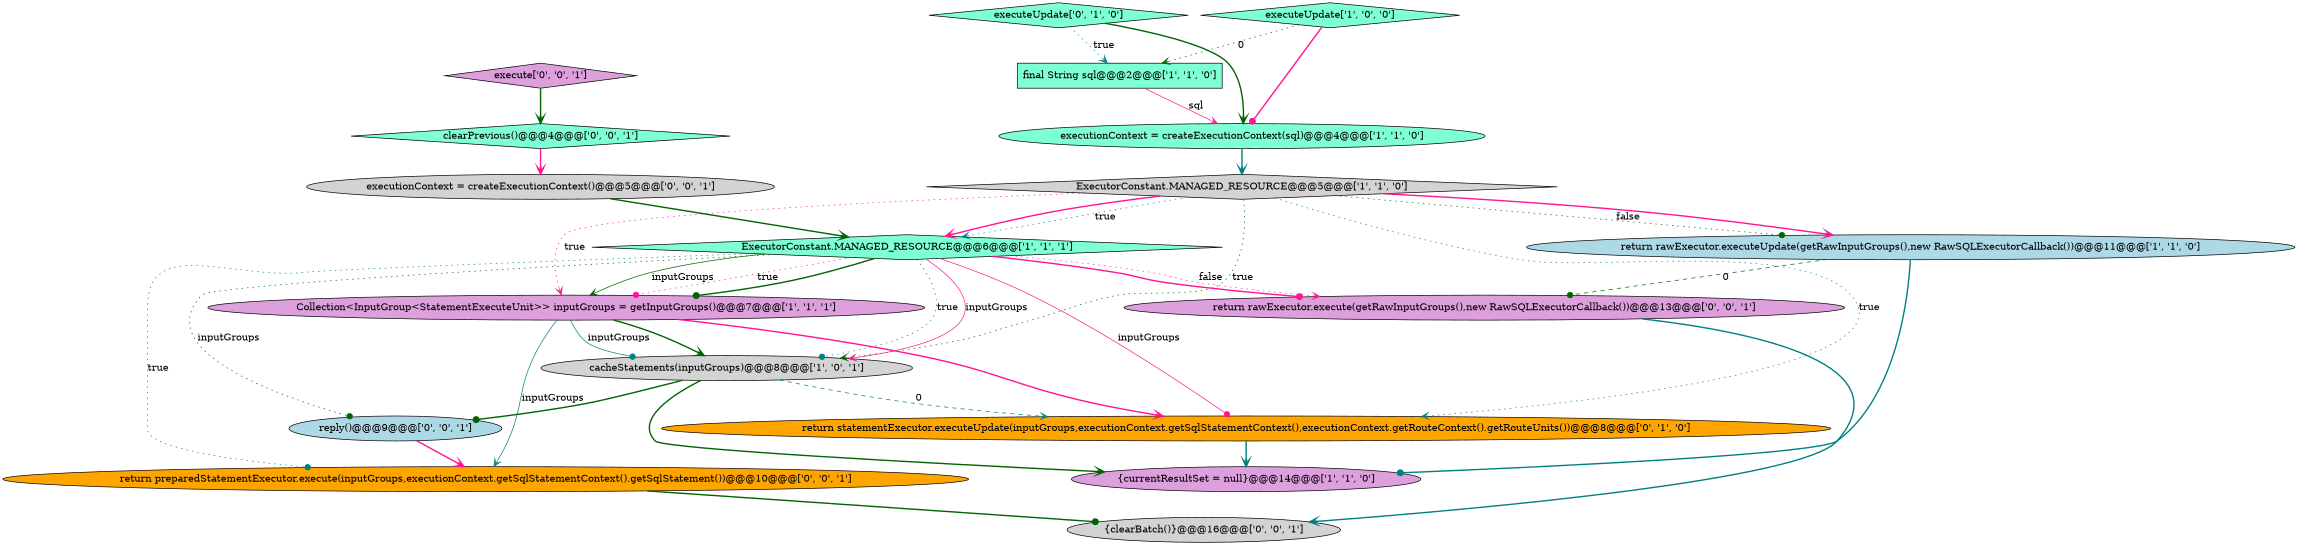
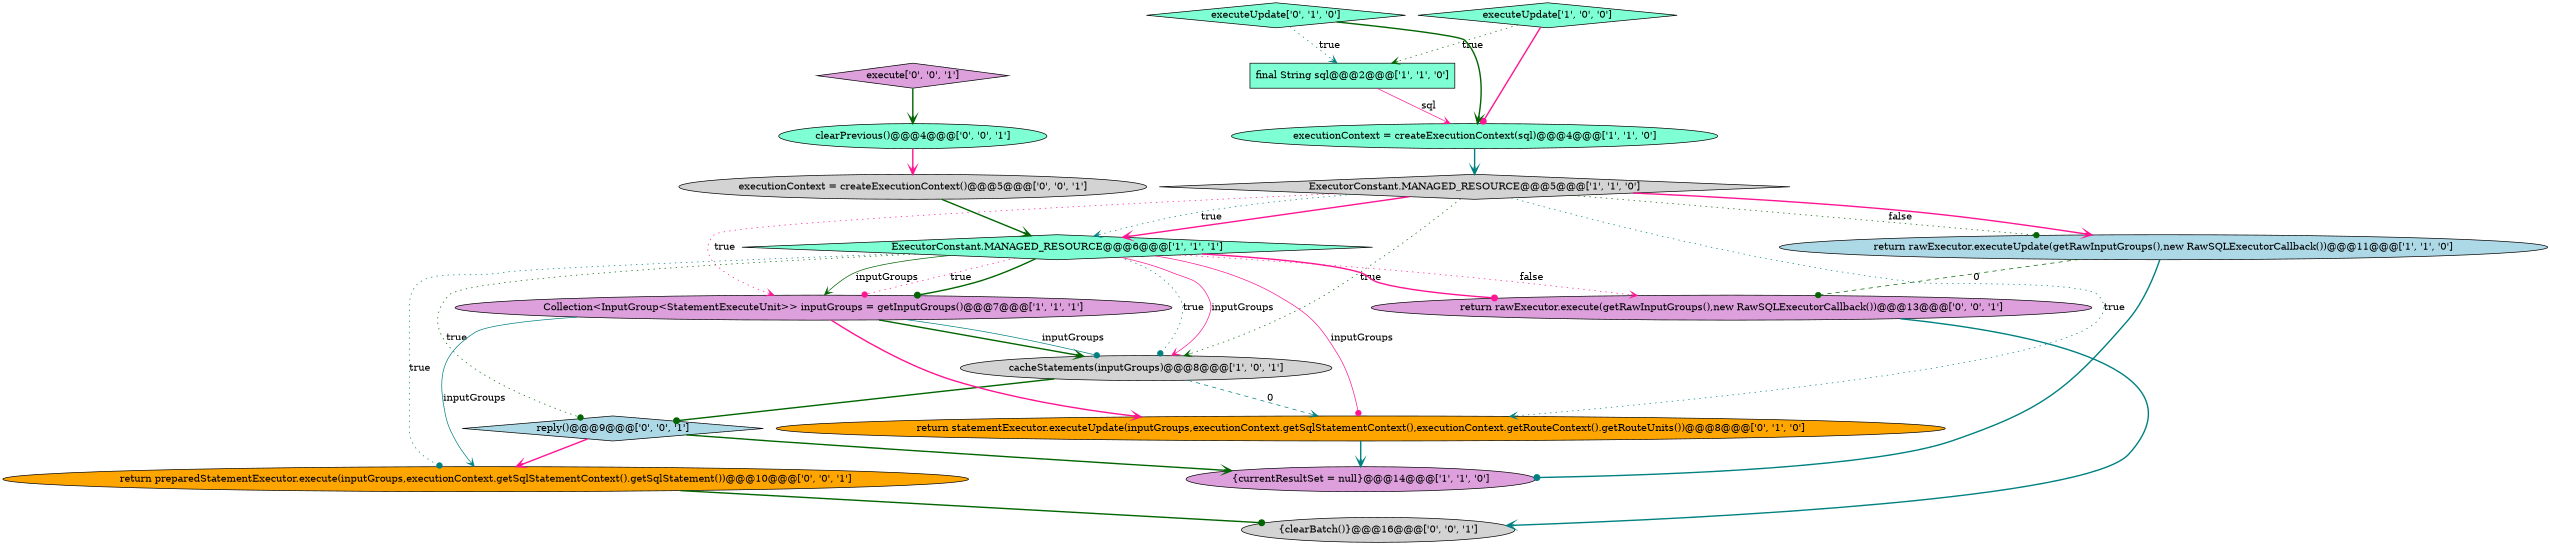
(1241, 45) -> (1473, 45)
(541, 136) -> (913, 136)
(229, 338) -> (457, 338)
(395, 428) -> (613, 428)
(832, 457) -> (955, 453)
